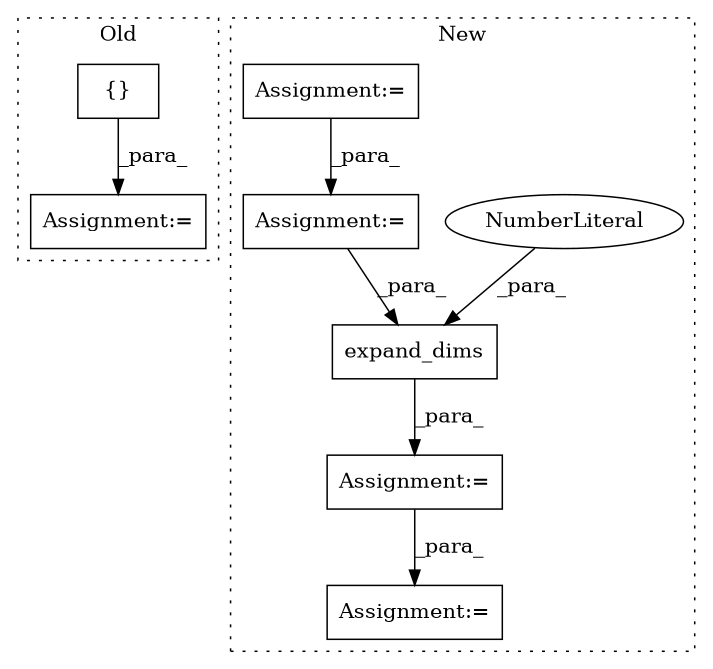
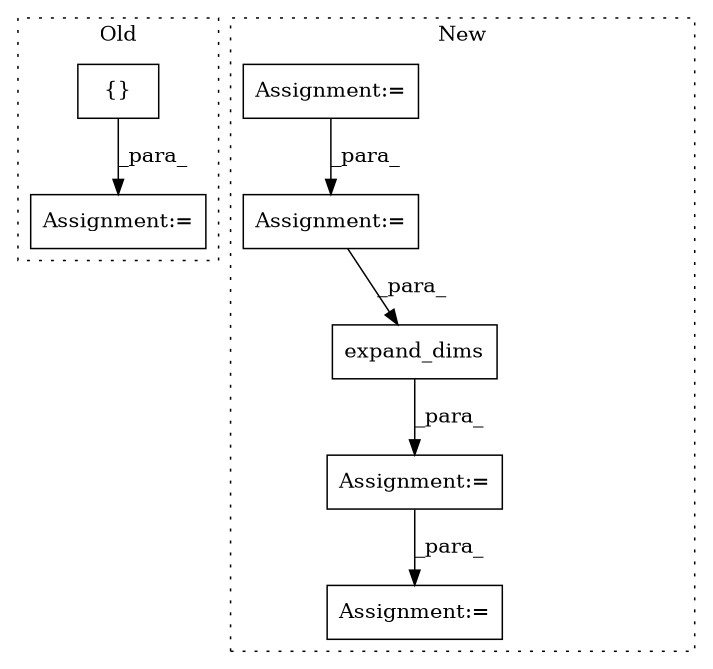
(564, 222) -> none
